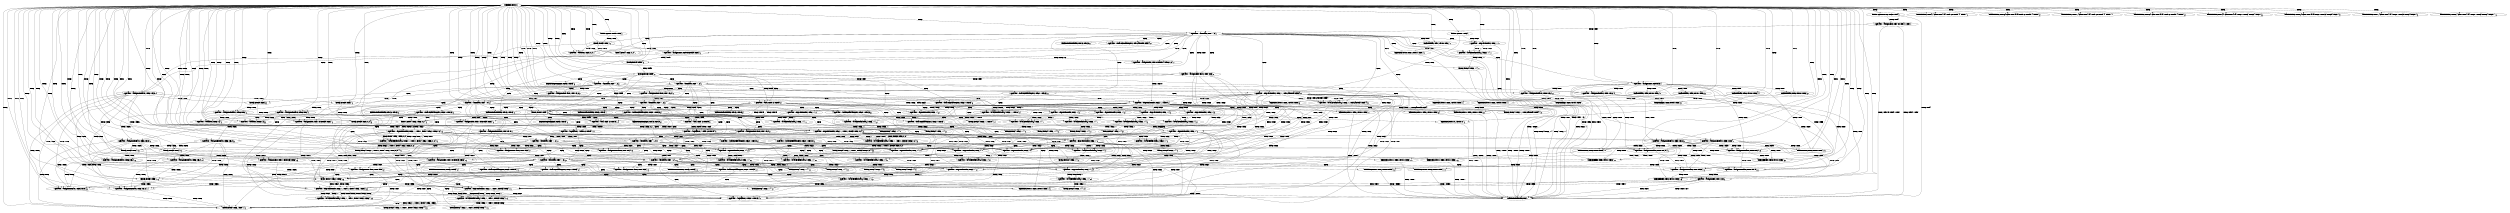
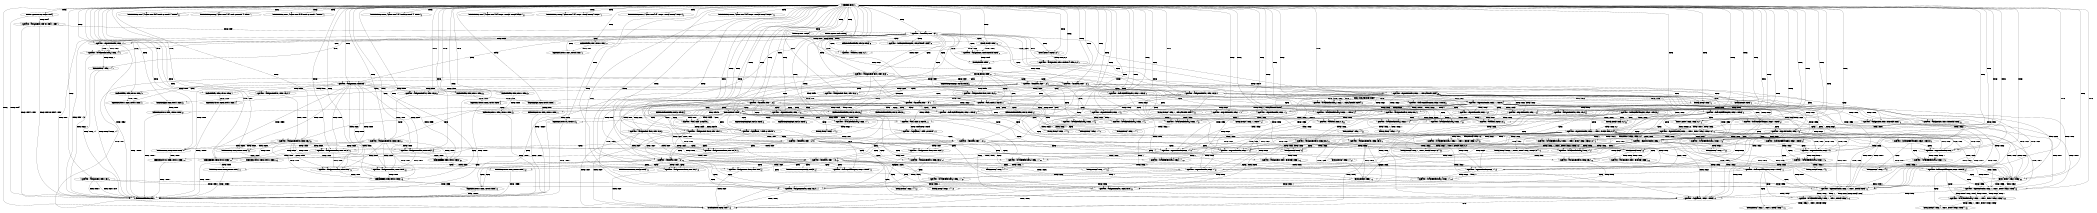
(854, 17) -> (891, 16)
